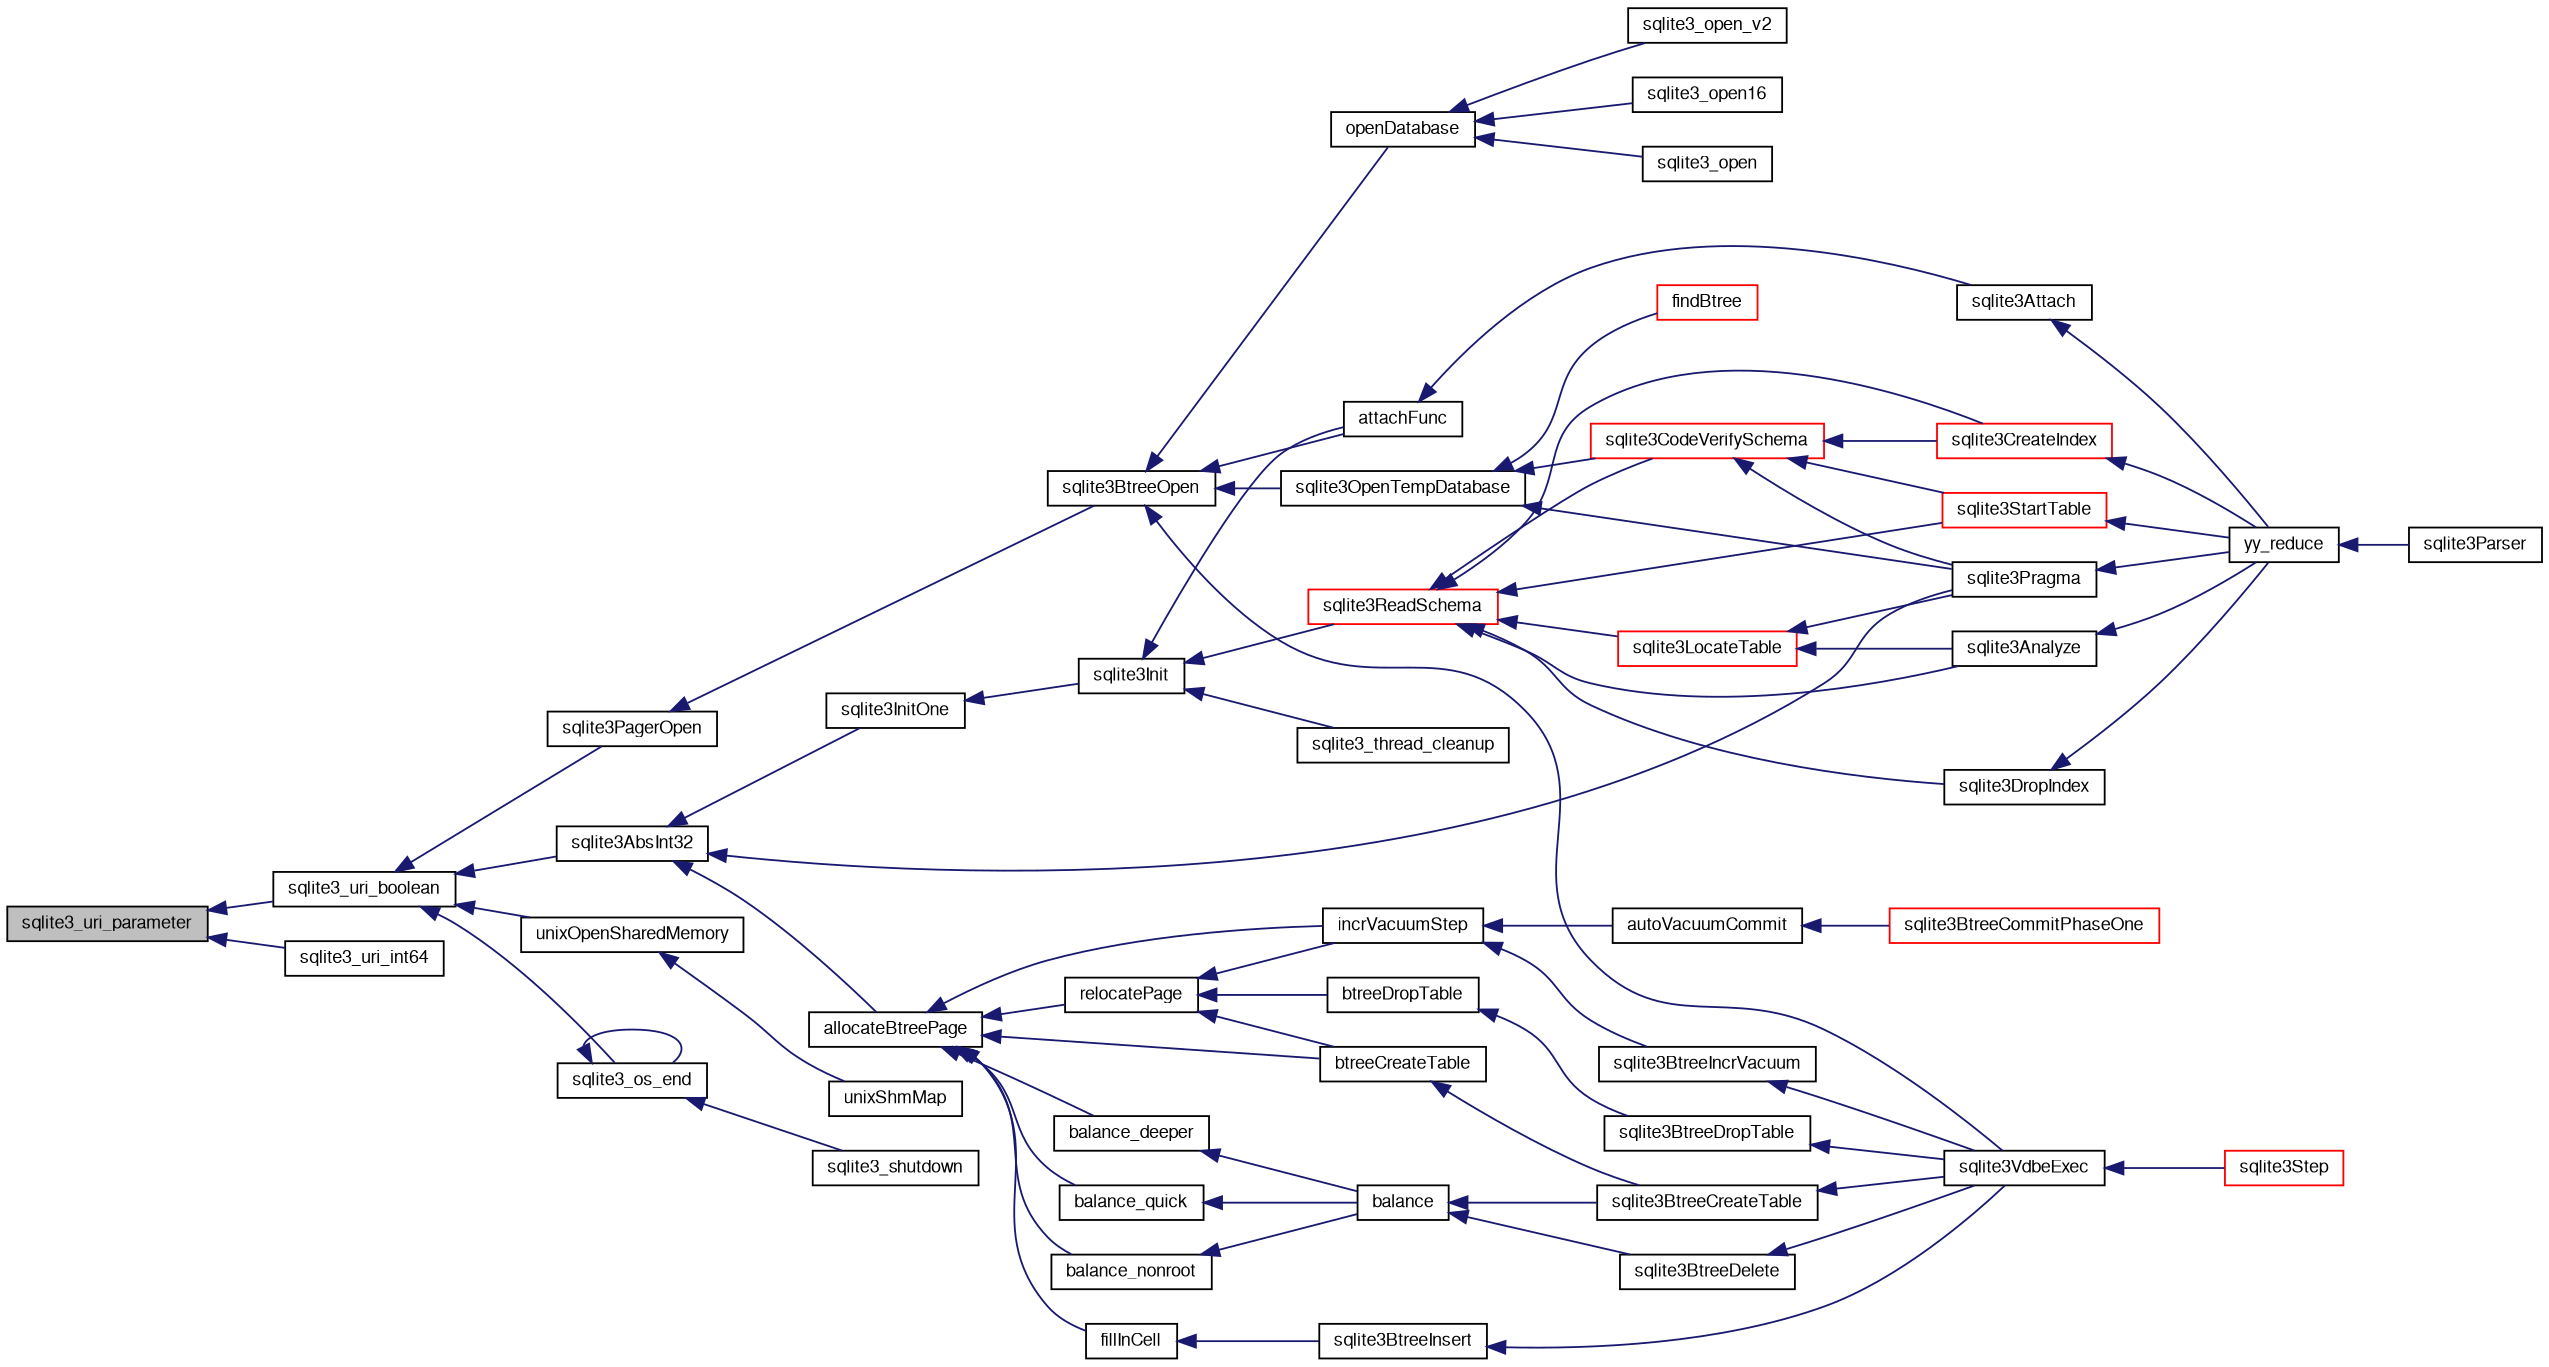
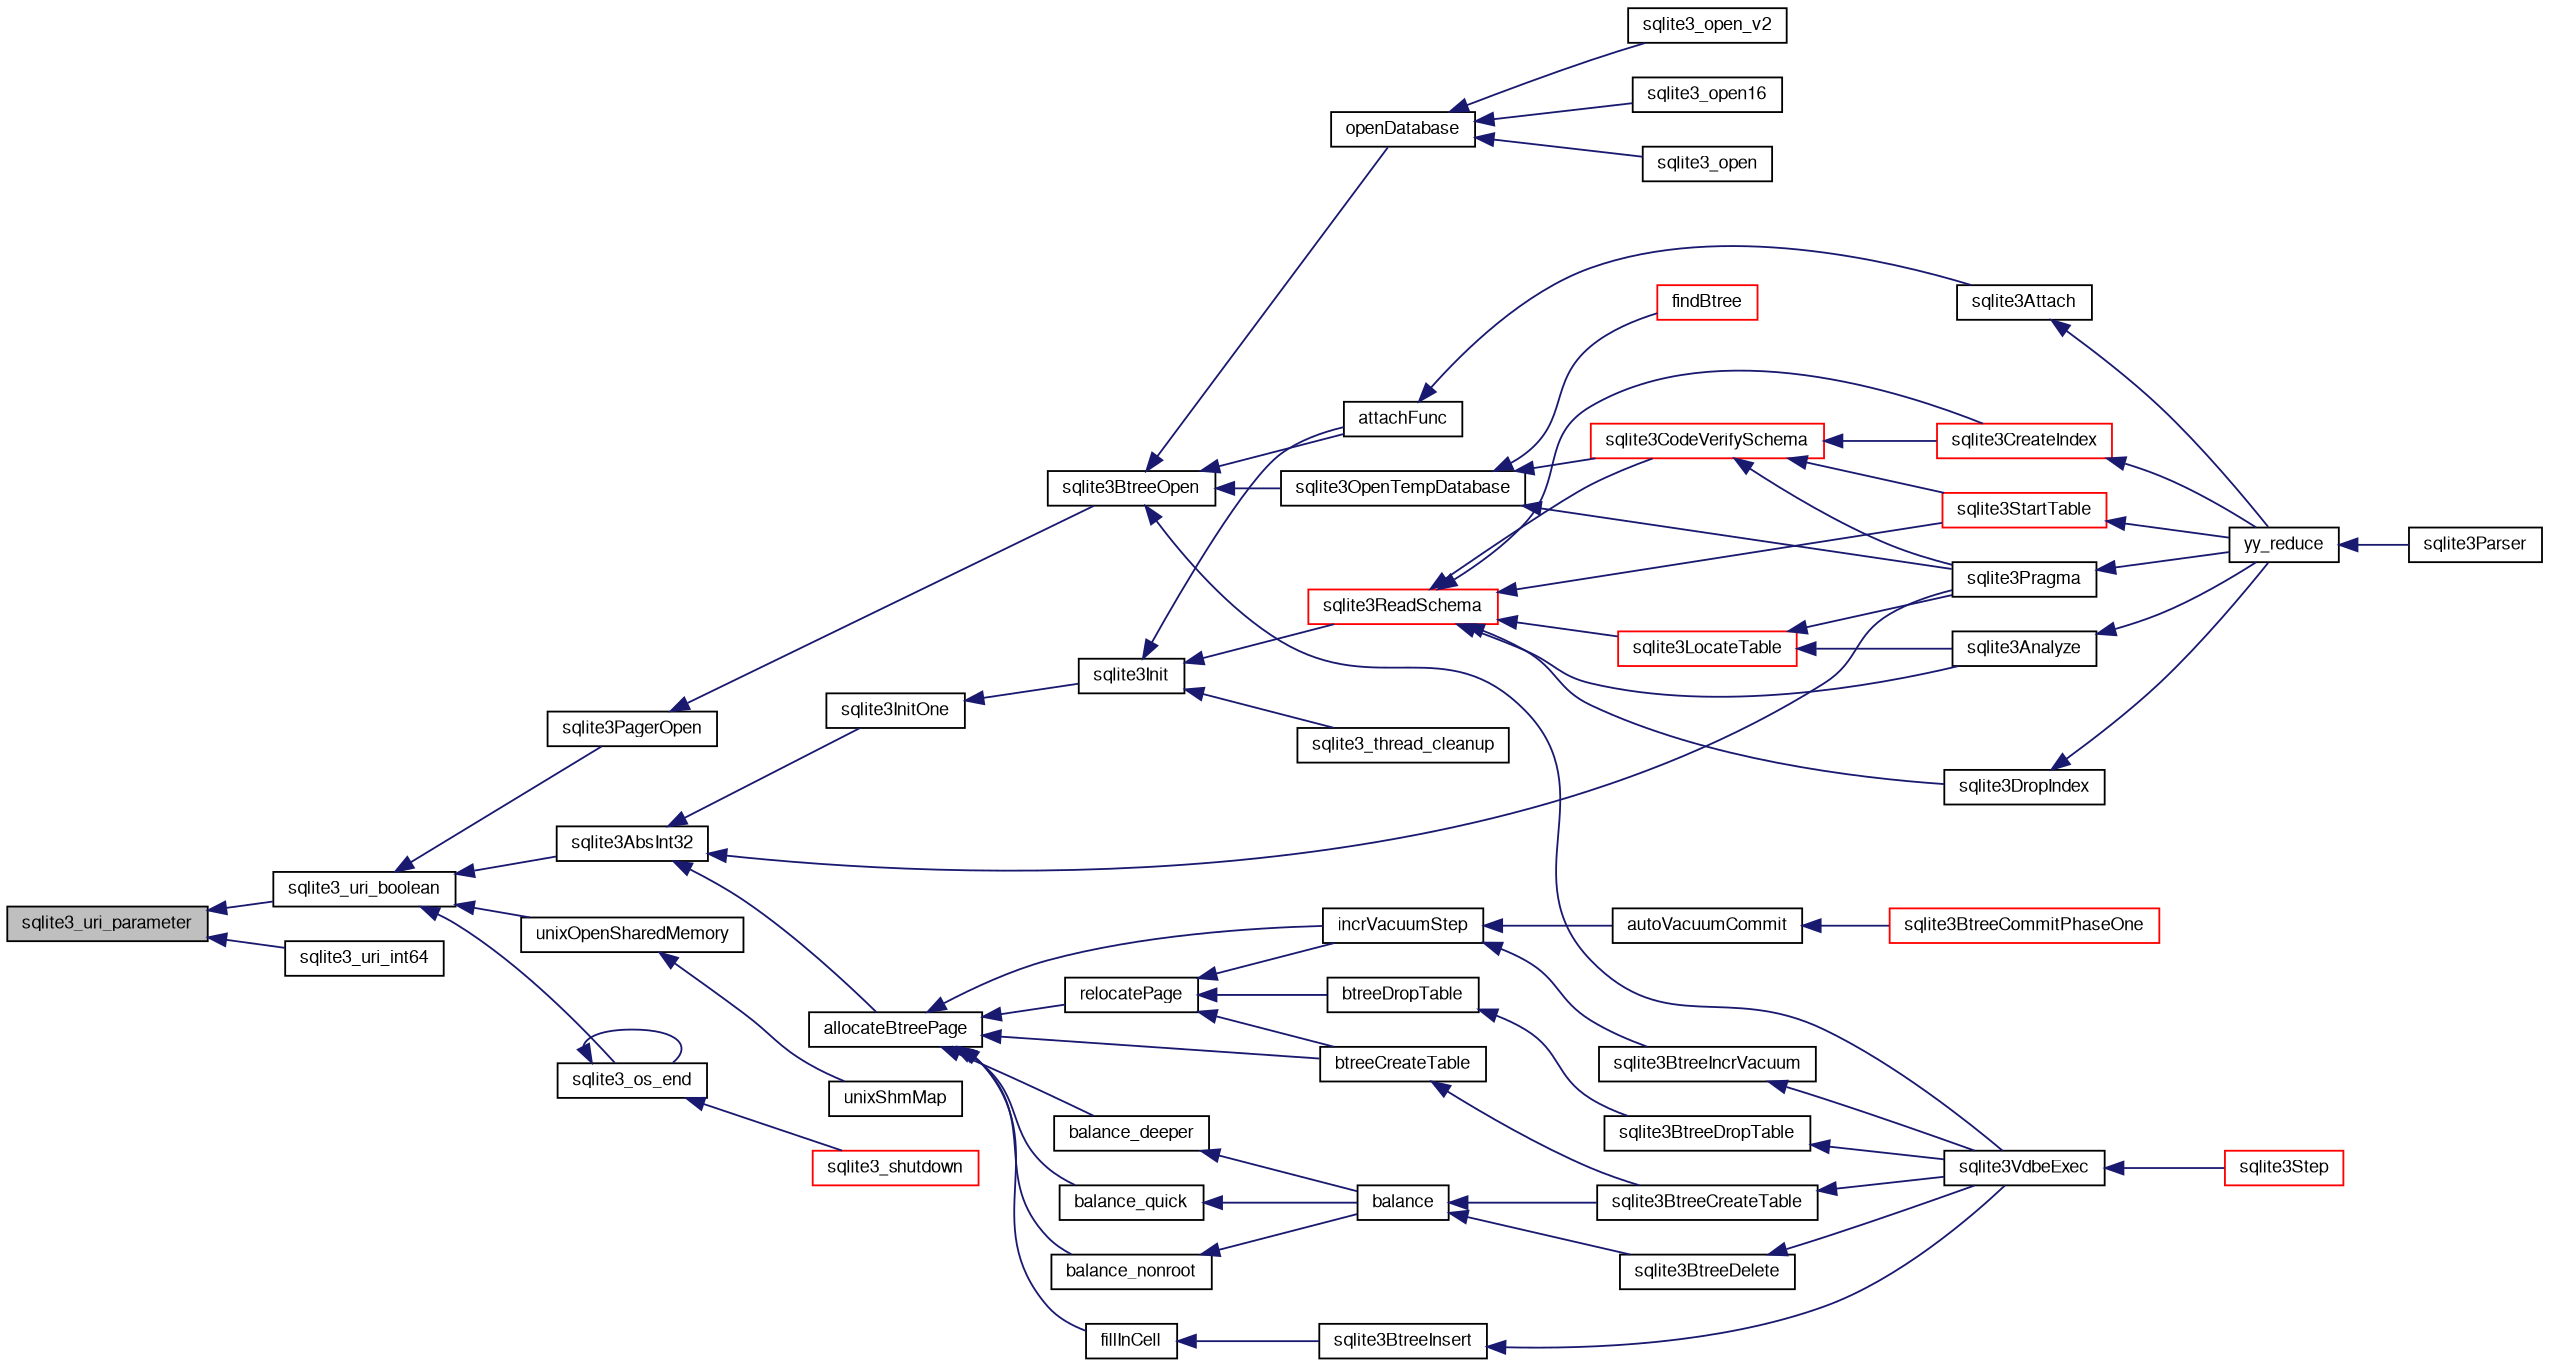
(896, 1168) -> (896, 1168)
